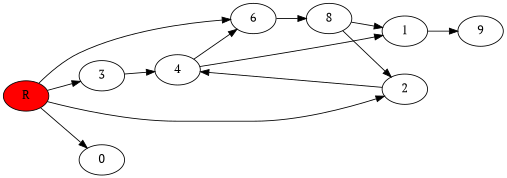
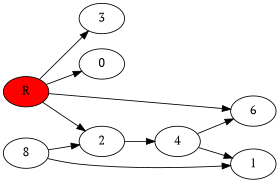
(287, 19) -> none
(481, 31) -> none
(135, 73) -> none
